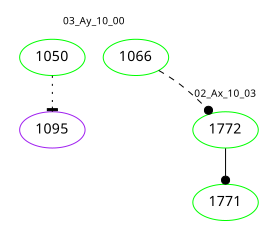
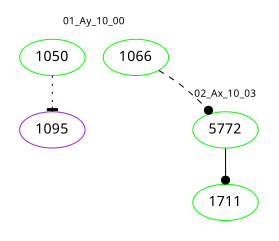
(94, 22) -> (94, 22)
(226, 130) -> (226, 130)
(226, 202) -> (226, 202)
